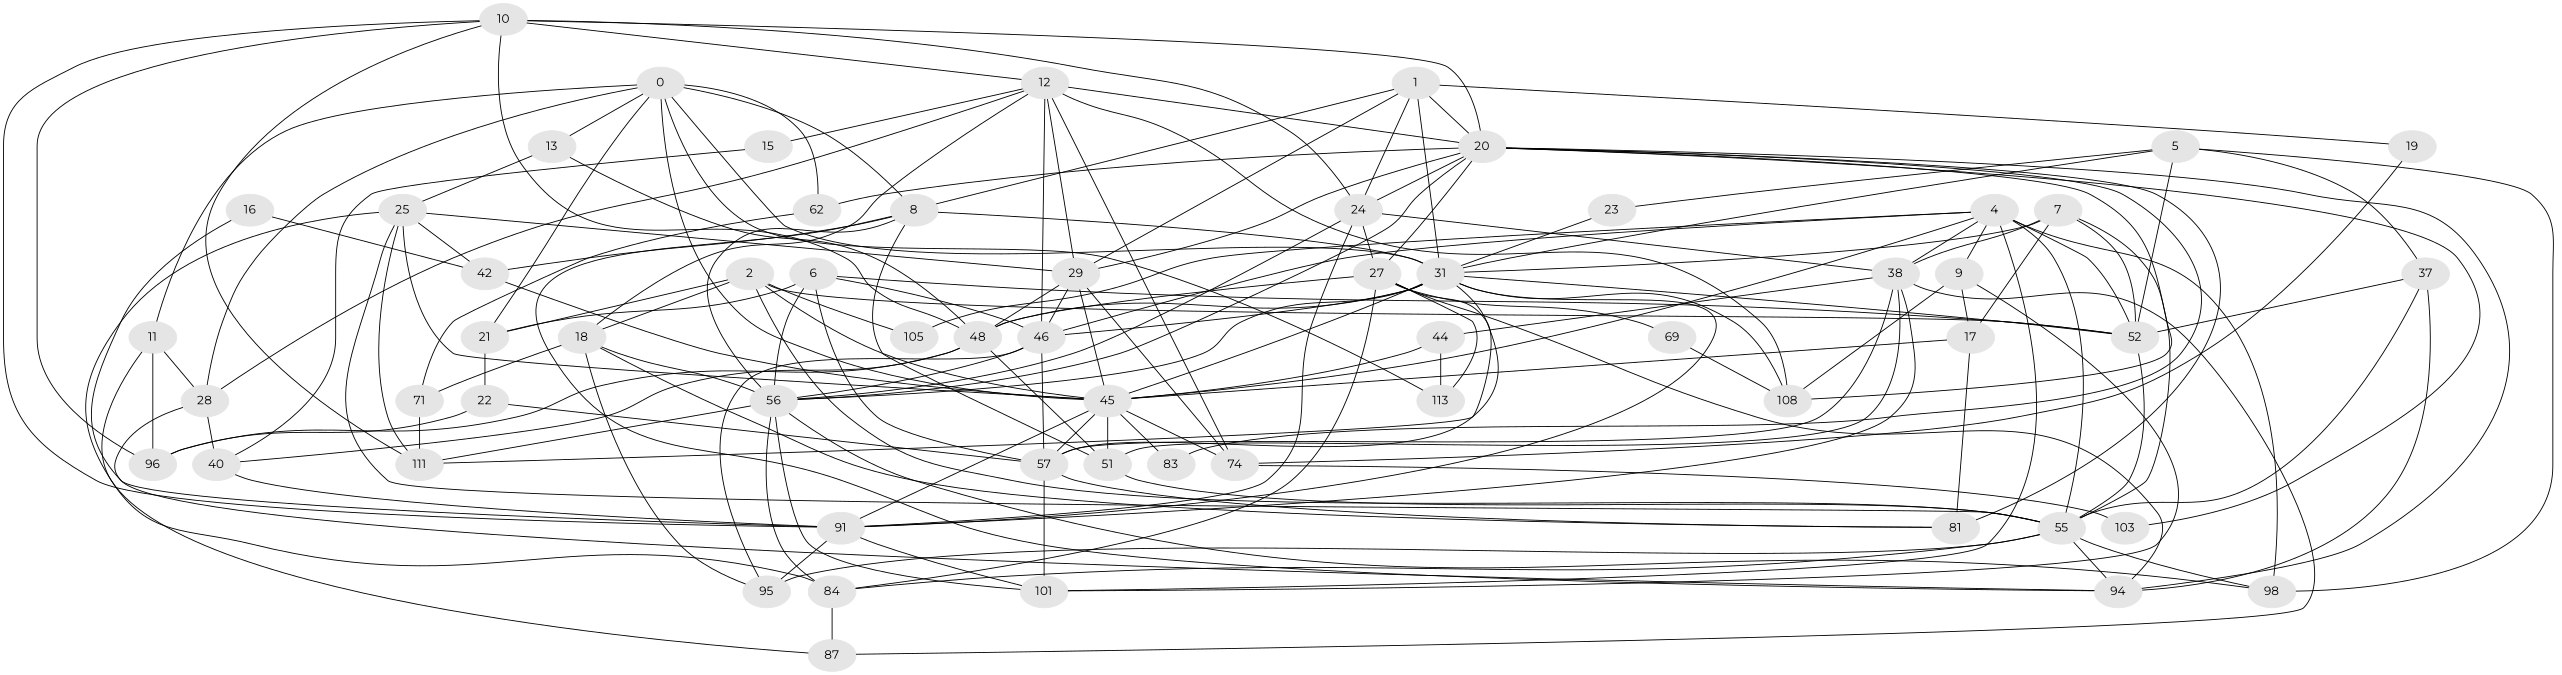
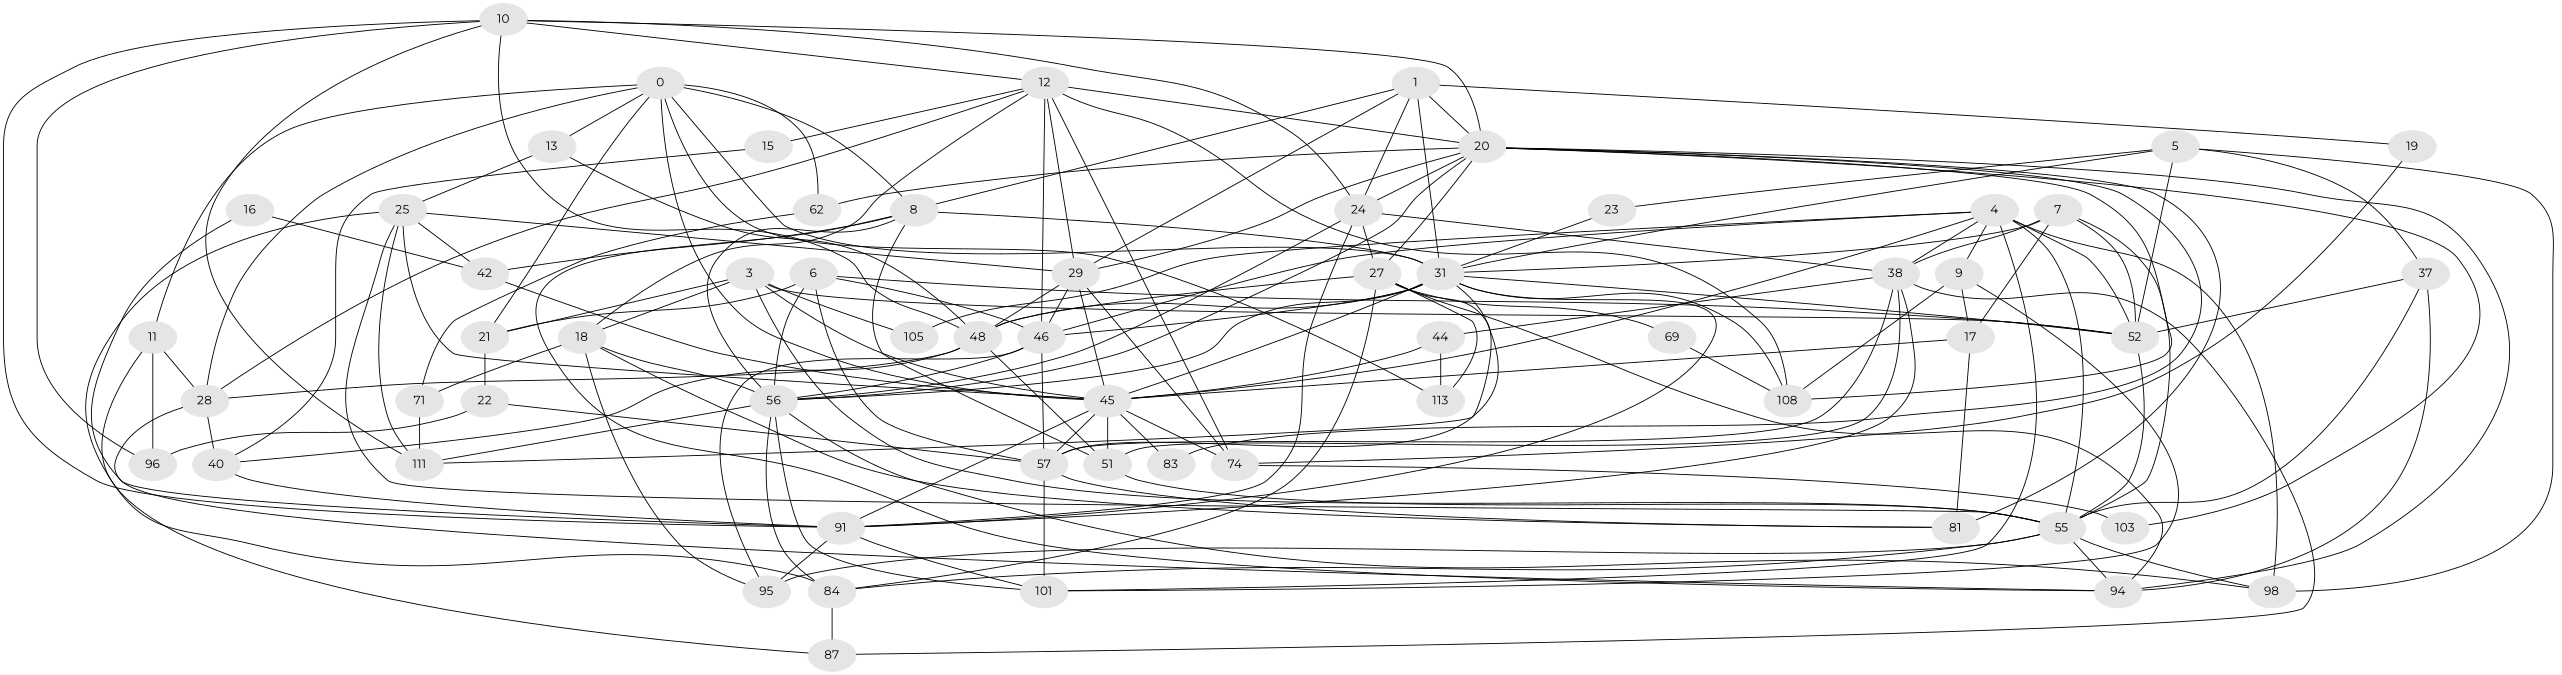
(750, 274) -> (750, 274)
(565, 399) -> (614, 379)
